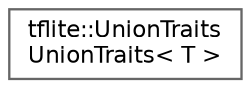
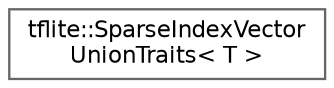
(125, 44) -> (167, 44)
